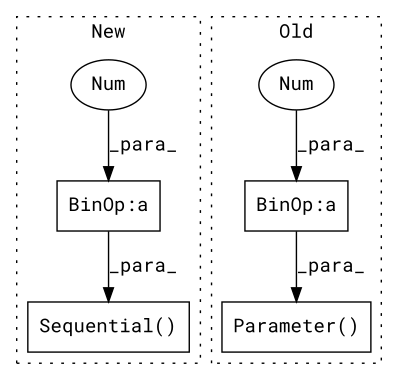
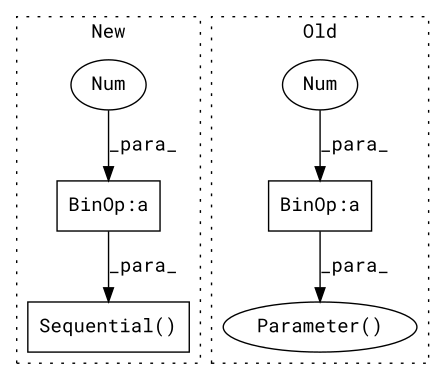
(296, 327) -> (320, 327)
